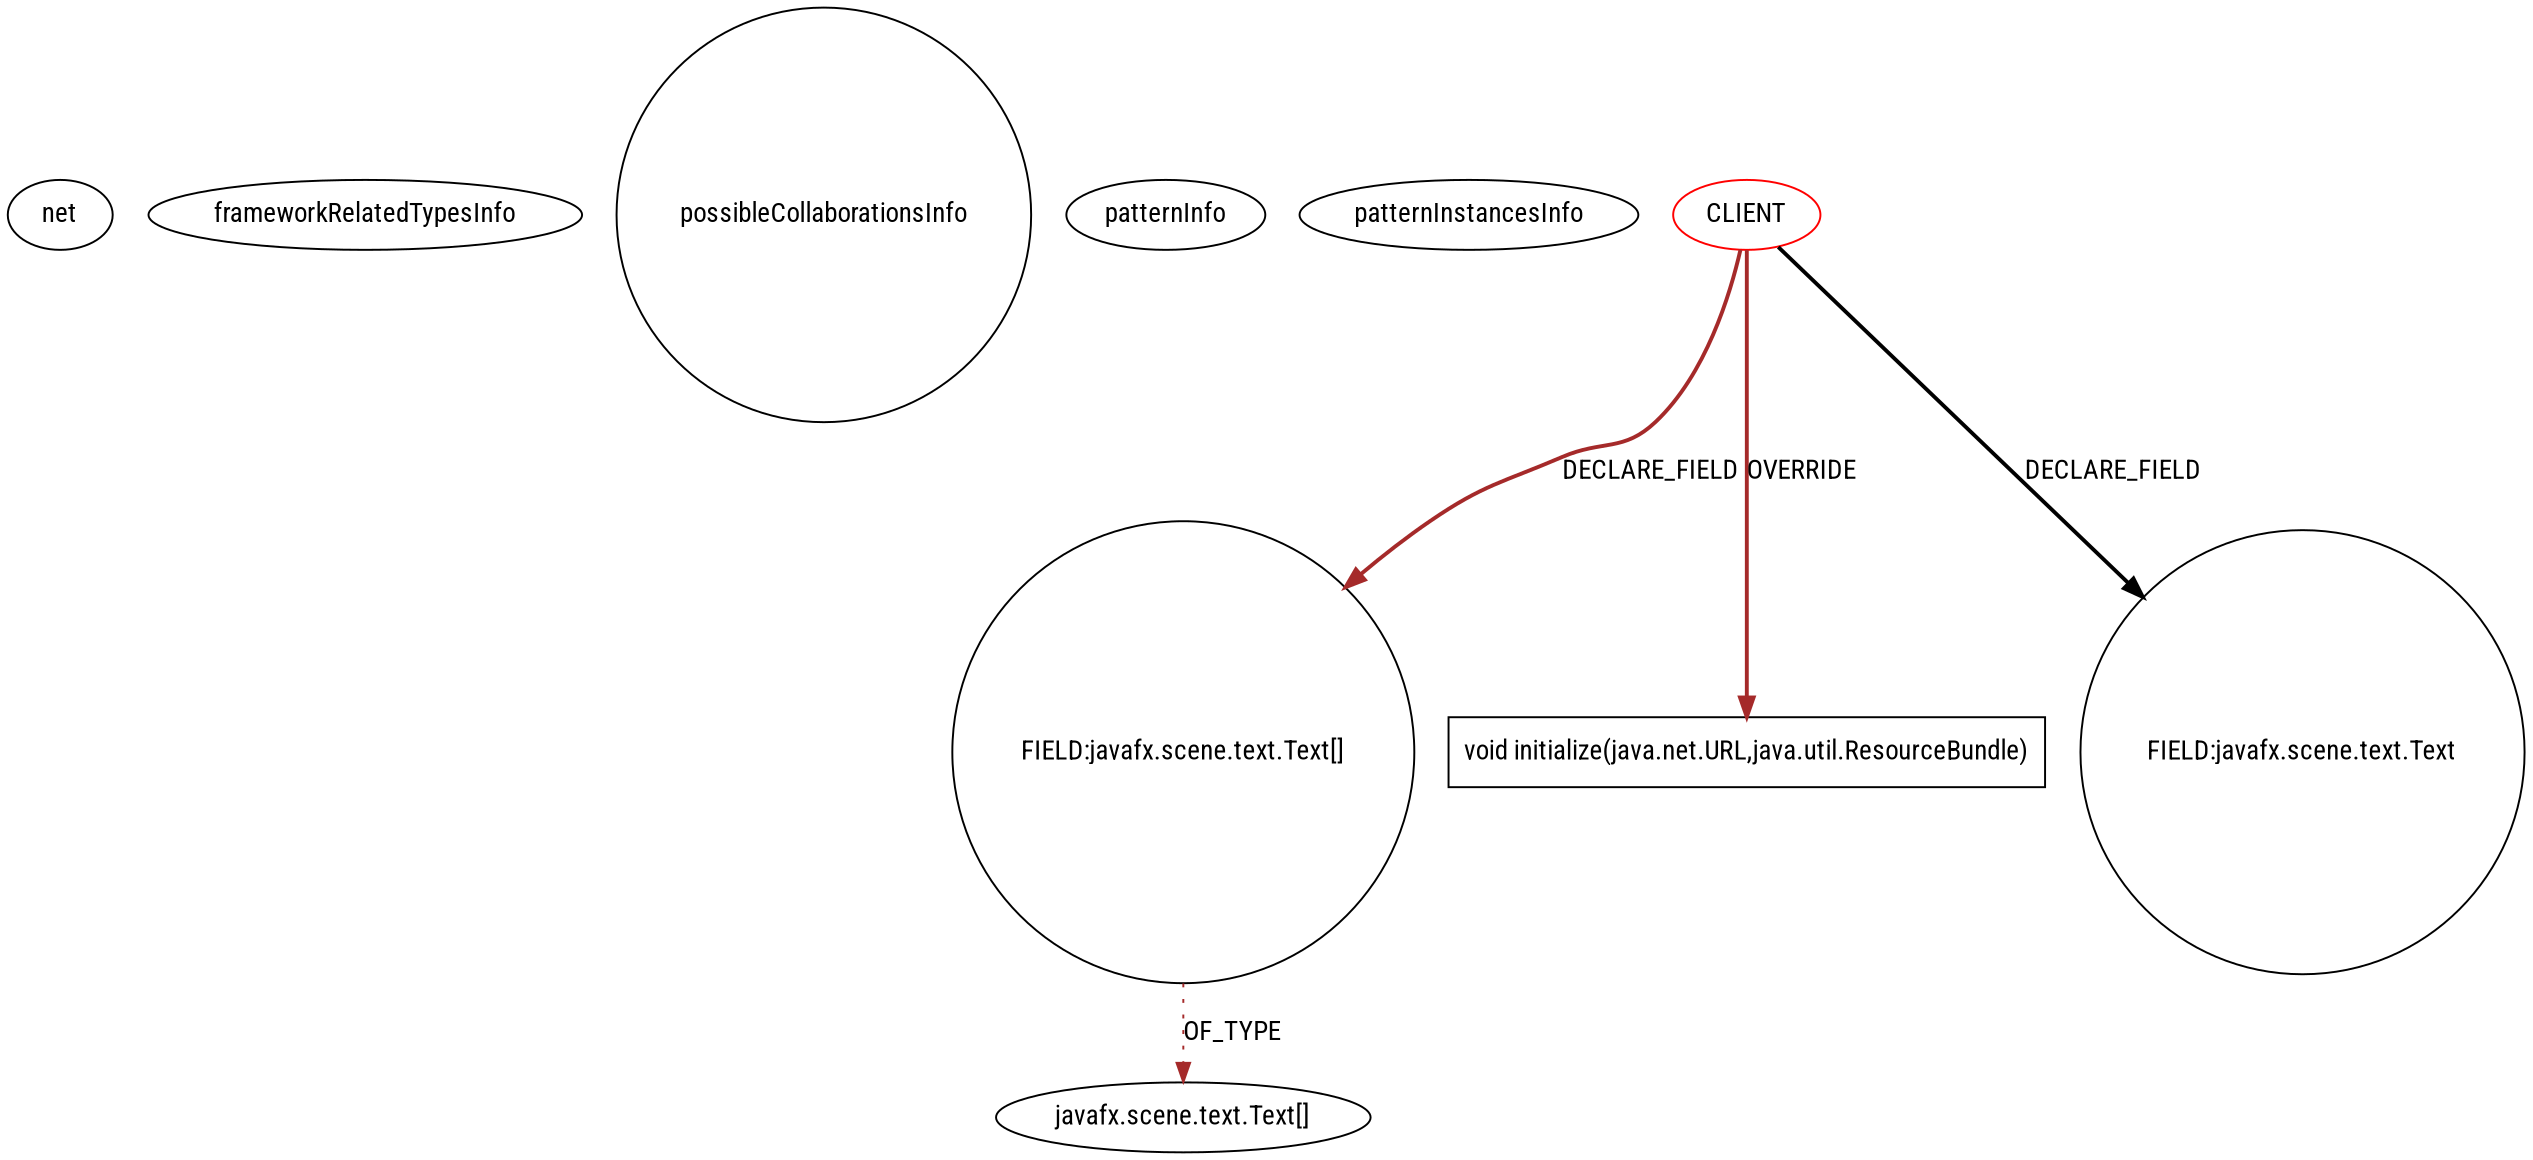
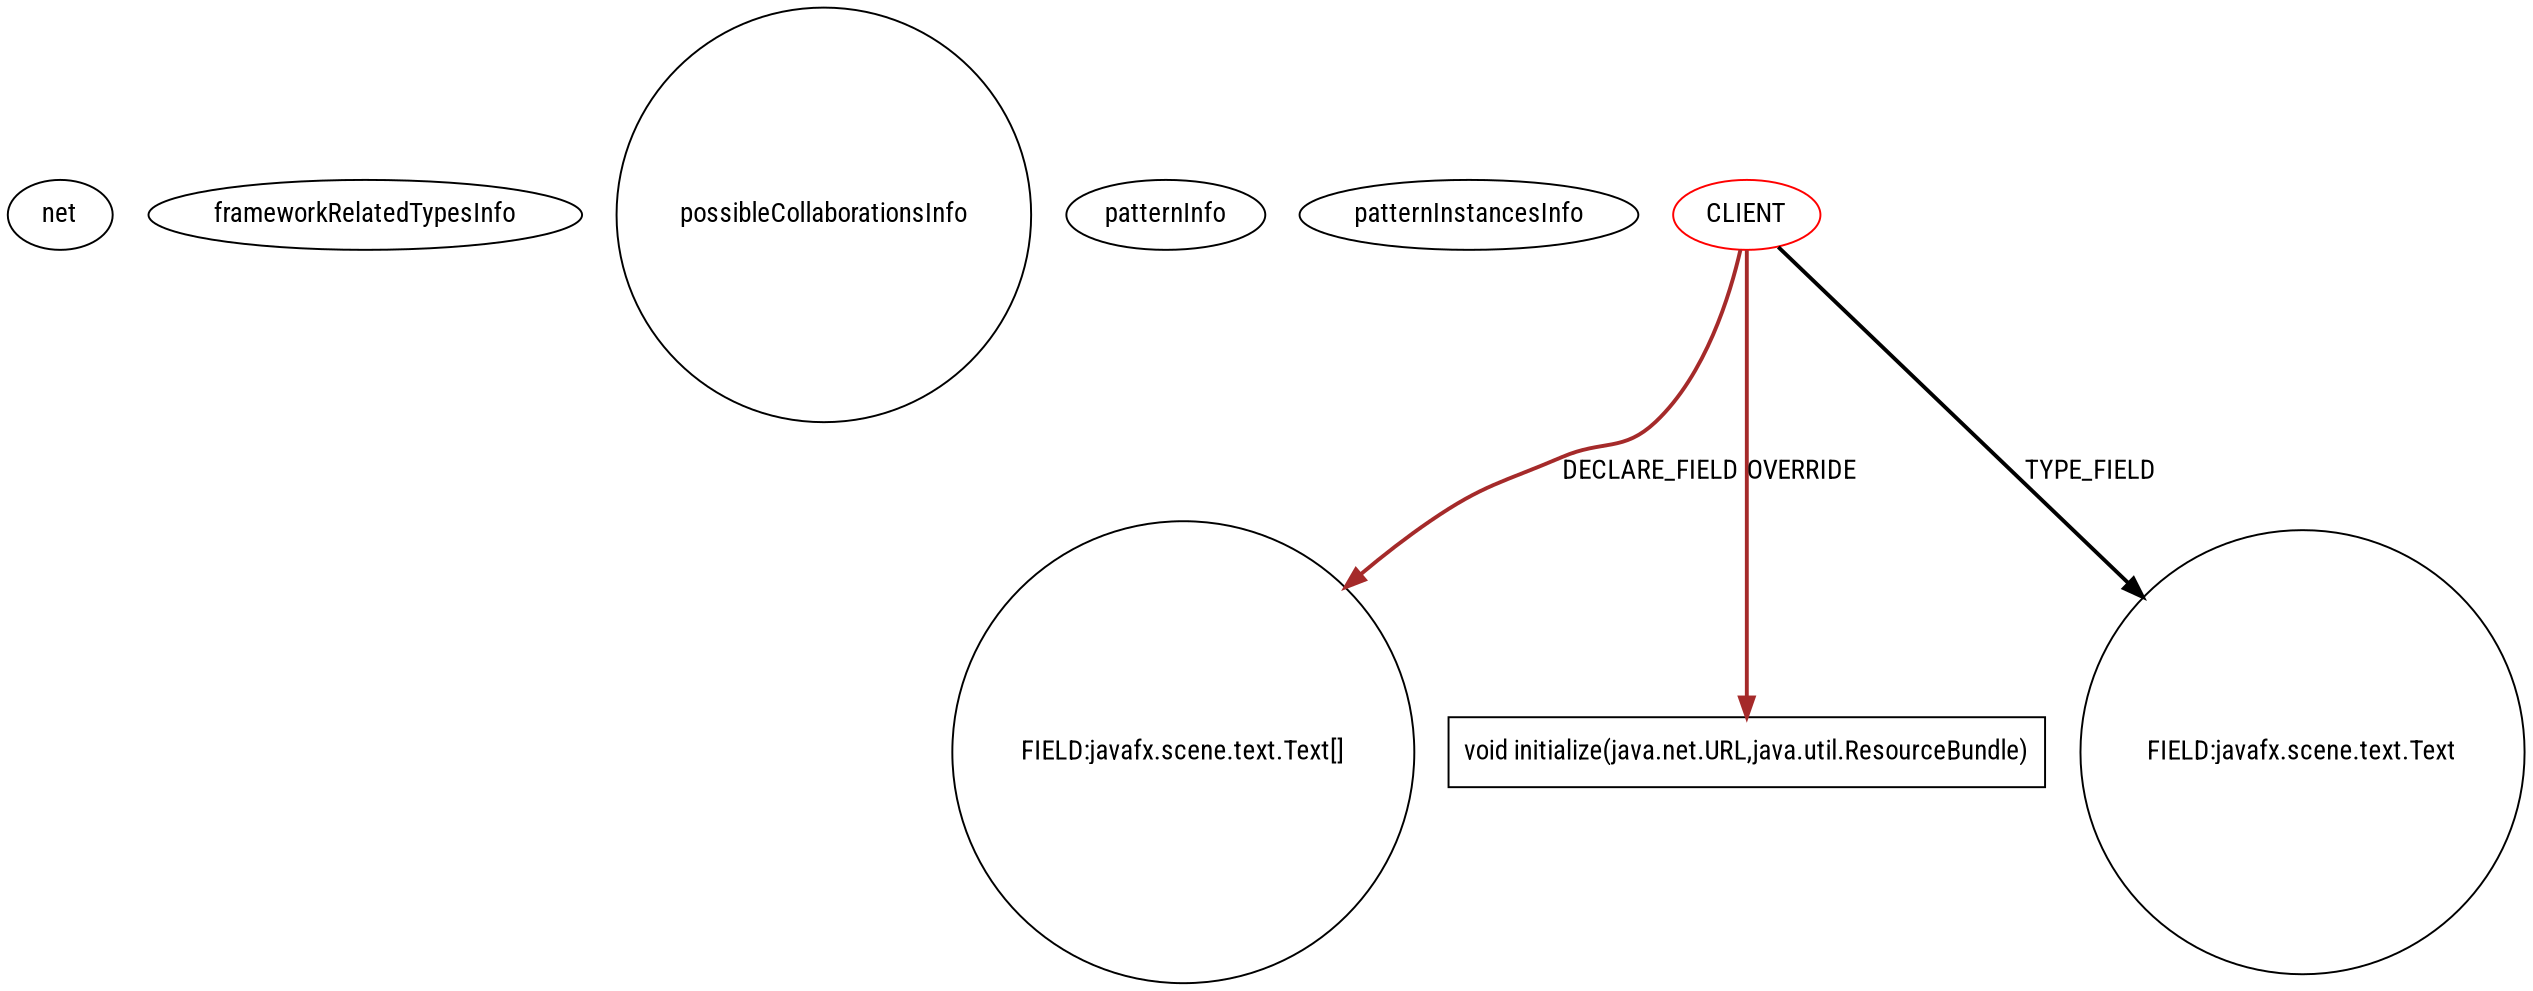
(2113, 472) -> (2091, 472)
(1183, 1117) -> none
